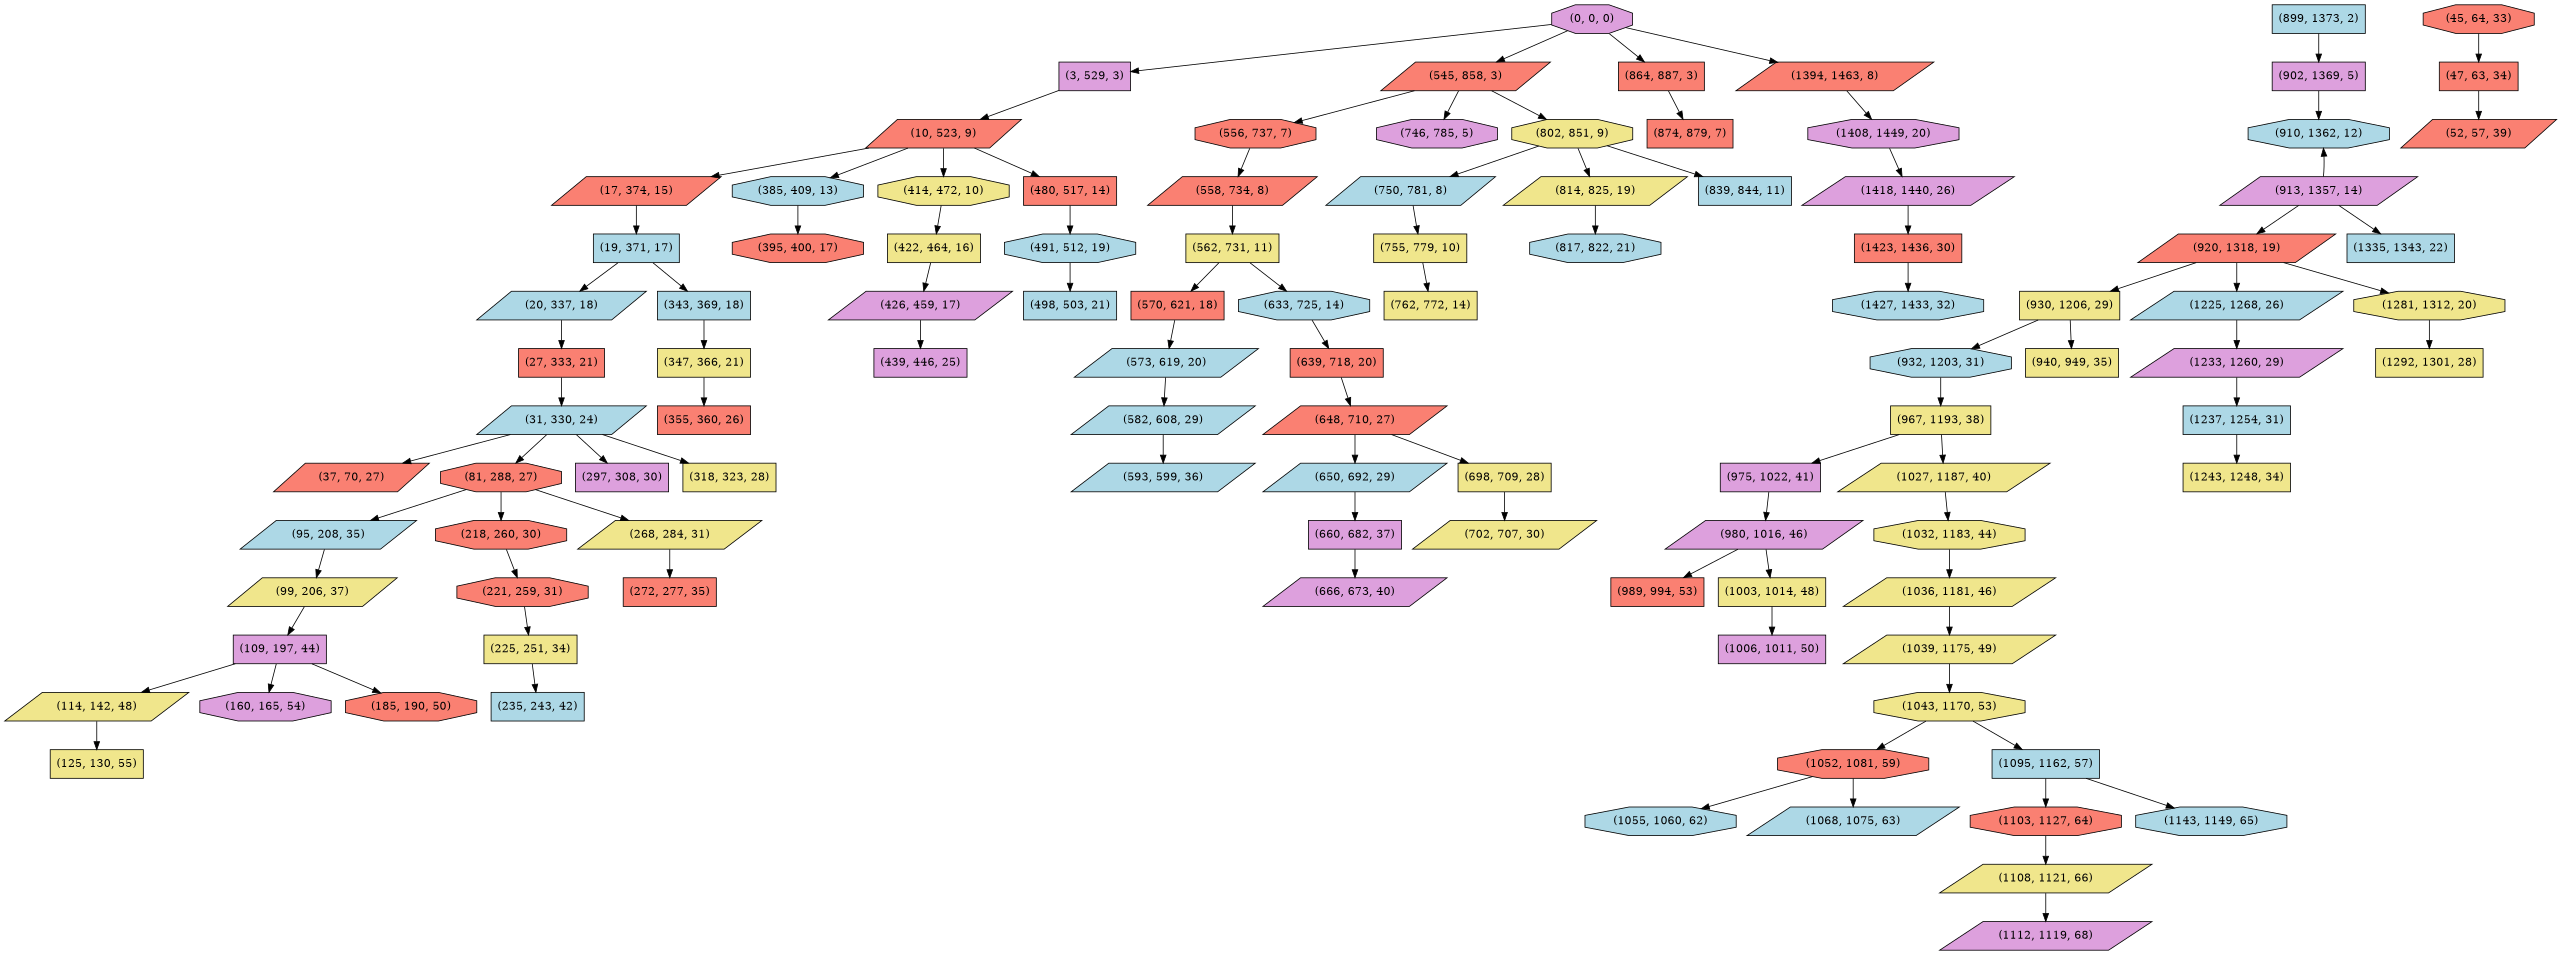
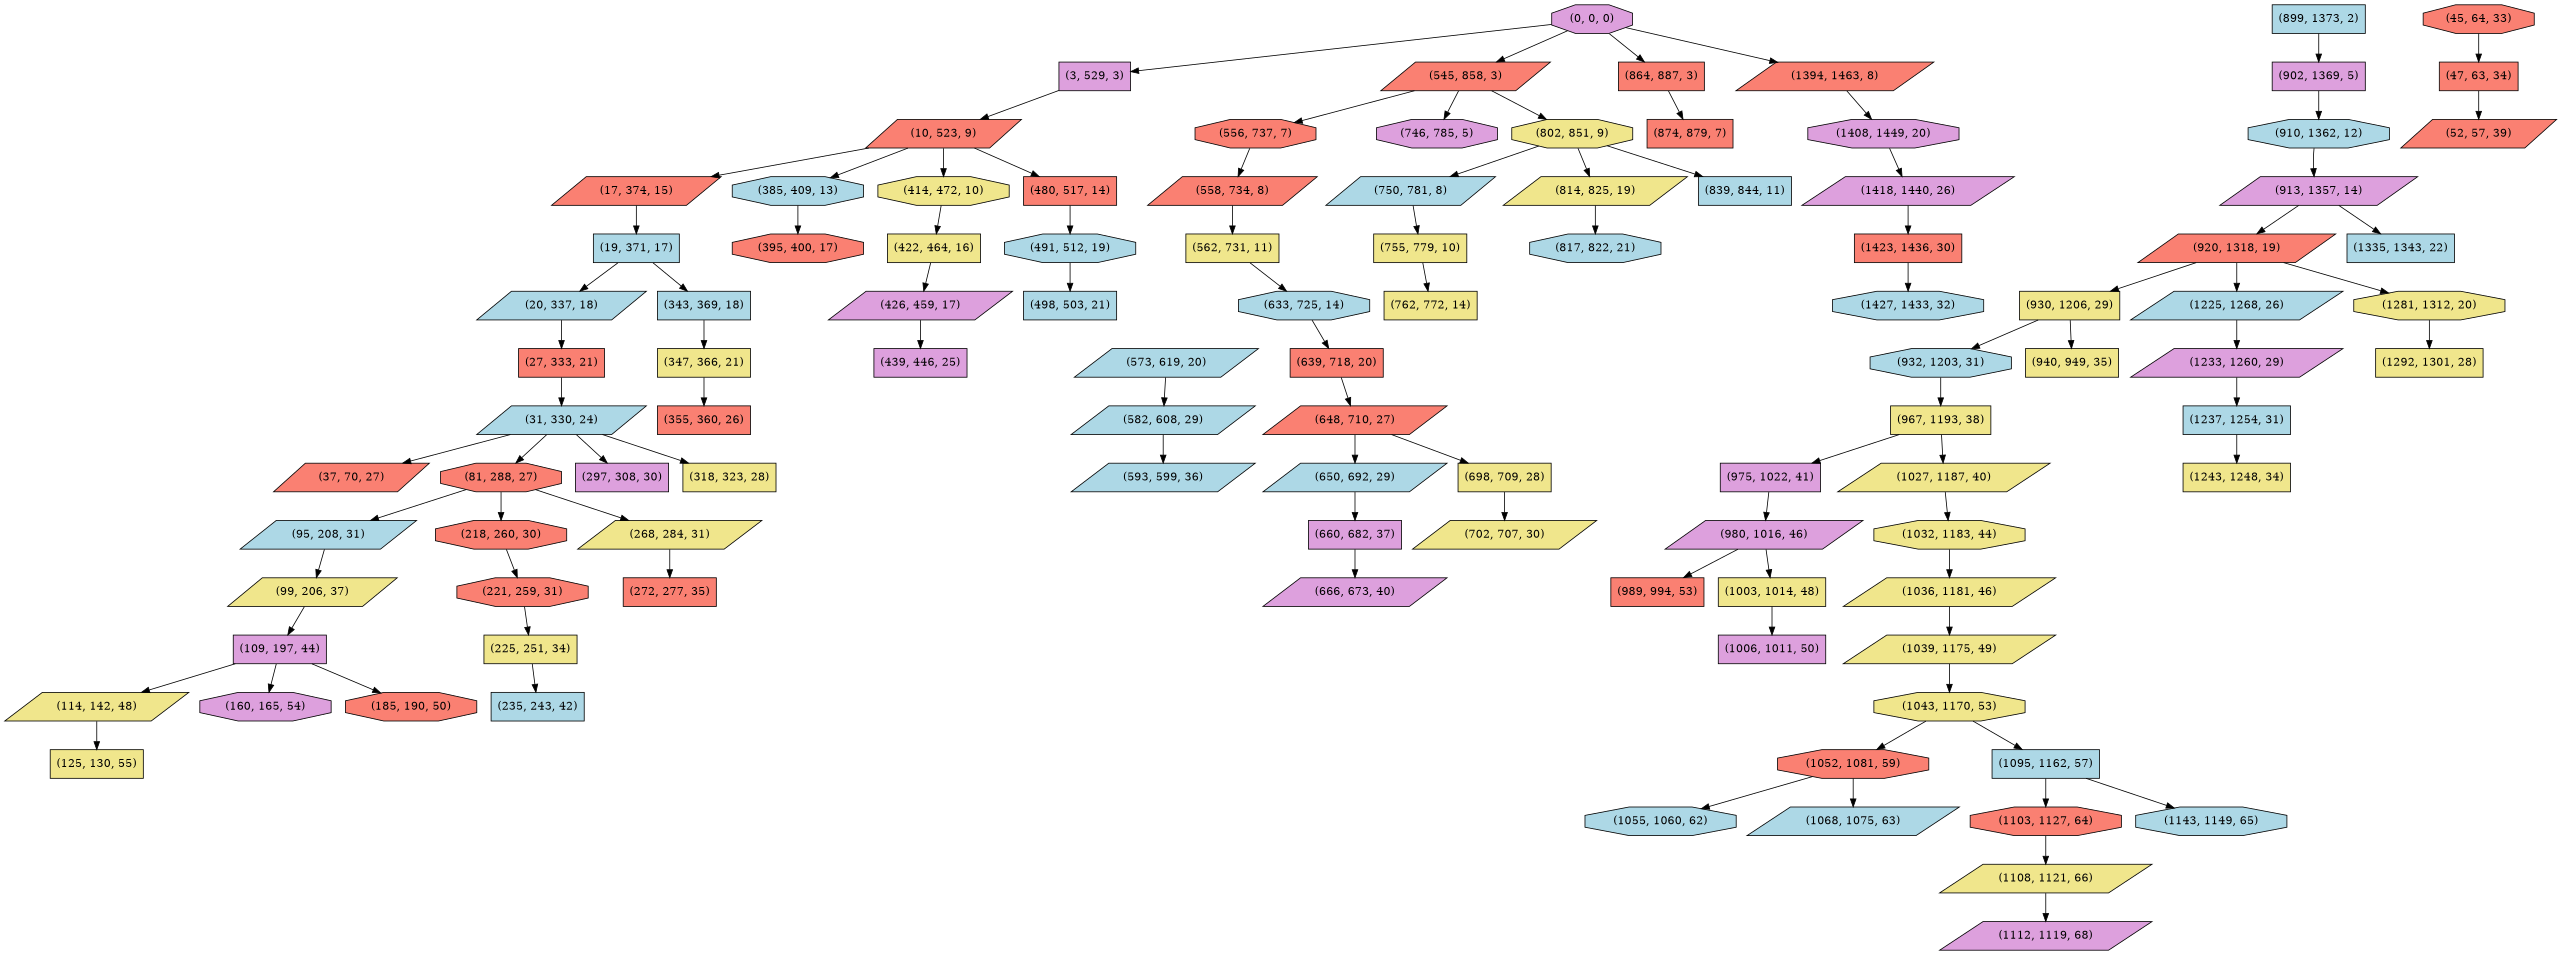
(2324, 166) -> (2313, 158)
(1178, 306) -> none
(328, 535) -> (328, 535)
